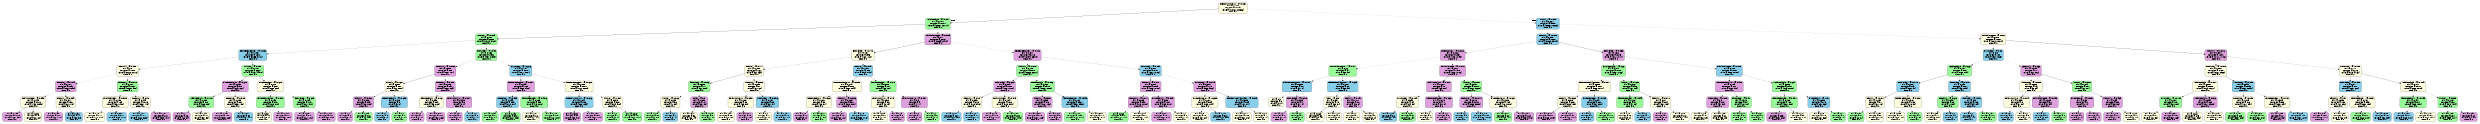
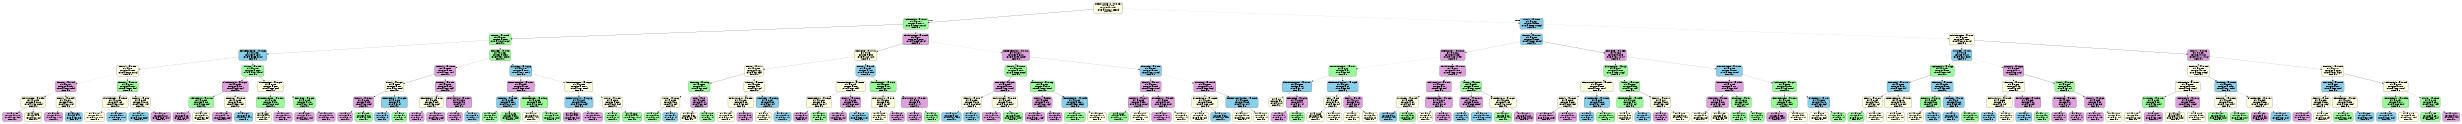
(1915, 117) -> none
